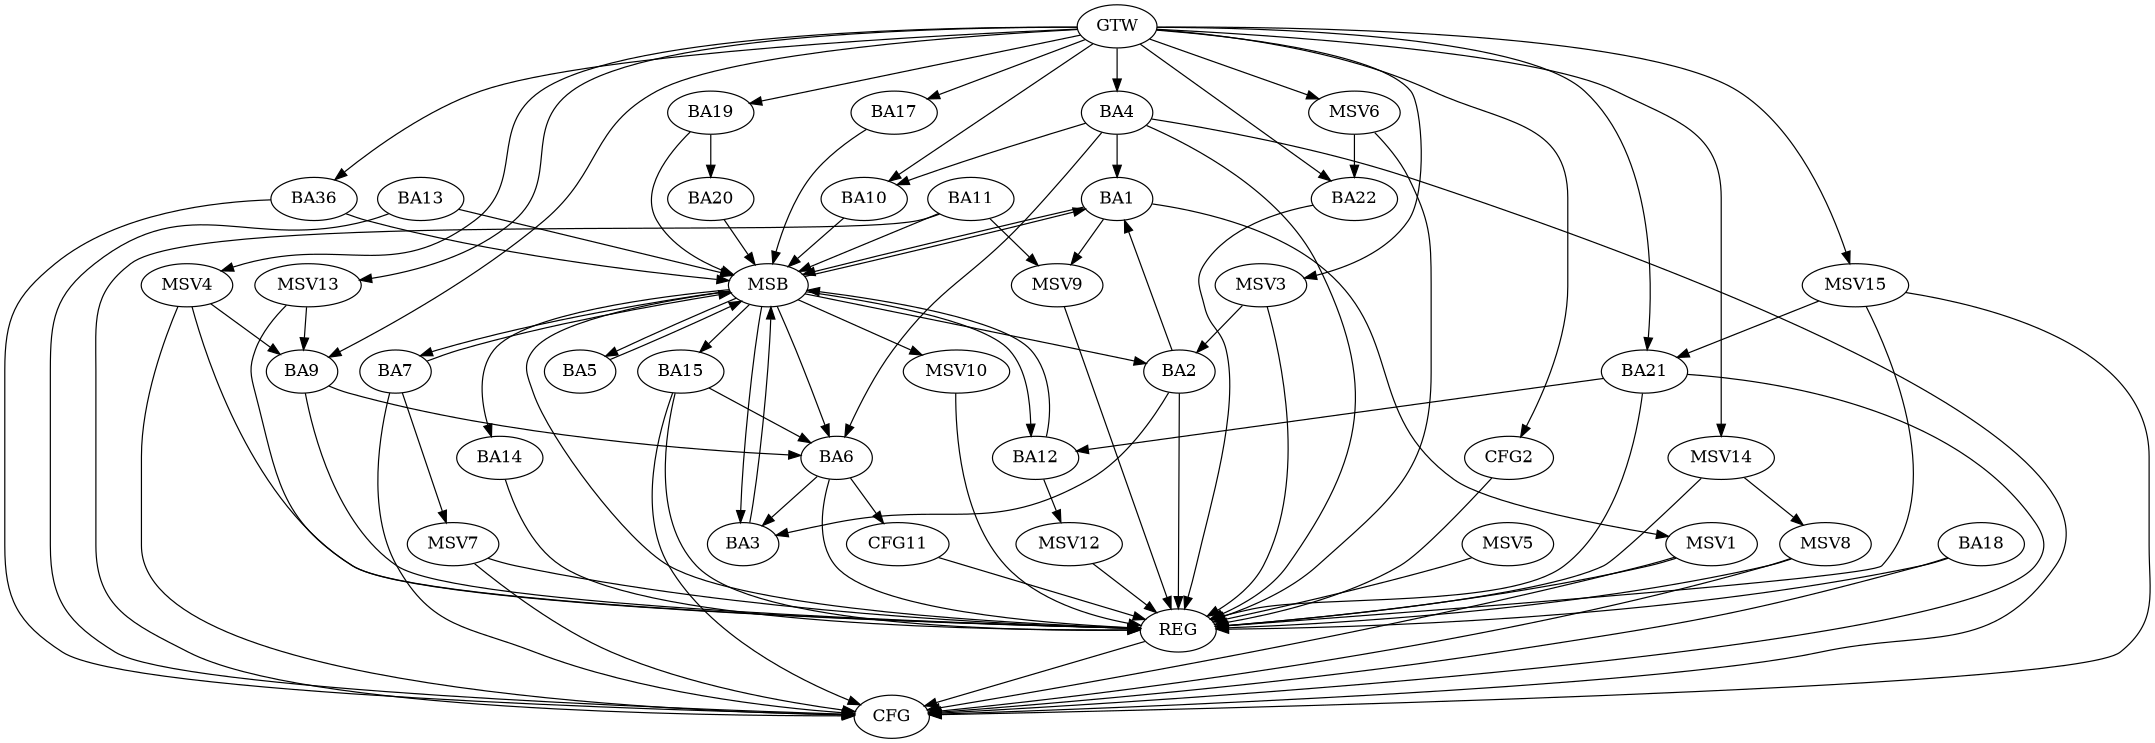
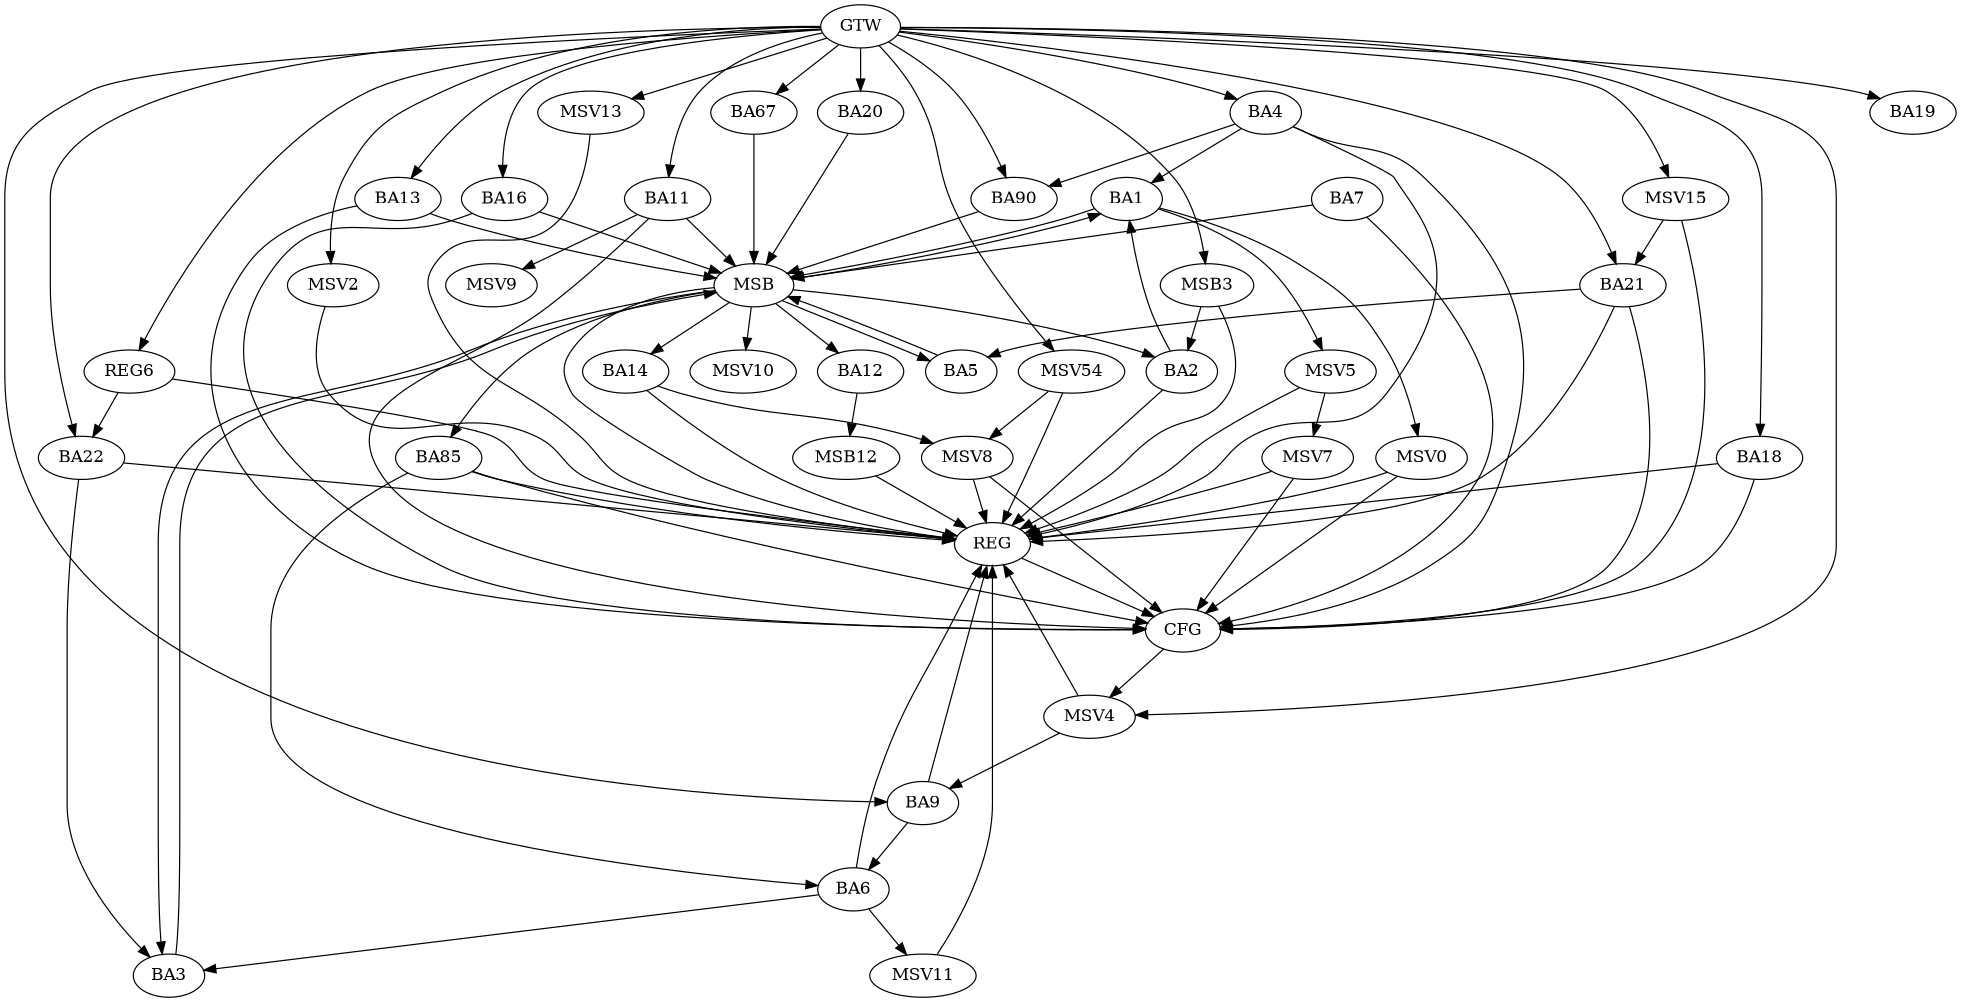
none -> (1558, 69)
none -> (539, 74)
none -> (709, 83)
(894, 113) -> (754, 113)
(1354, 113) -> (129, 372)
(711, 150) -> (861, 64)
(314, 199) -> (505, 199)
(864, 199) -> (1014, 199)
(654, 212) -> none
(1091, 237) -> (1254, 255)
(968, 273) -> none
(1261, 285) -> (1207, 285)
(580, 316) -> none
(305, 323) -> none
(1029, 348) -> none
(802, 365) -> none
(681, 372) -> (439, 458)
none -> (789, 414)
(1346, 414) -> (1289, 312)
(1111, 438) -> none
(422, 452) -> (1321, 409)
(1509, 458) -> (333, 285)
(1721, 458) -> (1072, 372)
(1000, 511) -> (67, 724)
(898, 544) -> (923, 976)
(1069, 544) -> (846, 458)
(1712, 544) -> (1422, 458)
(992, 548) -> none
(1739, 584) -> none
(348, 667) -> (1141, 669)
